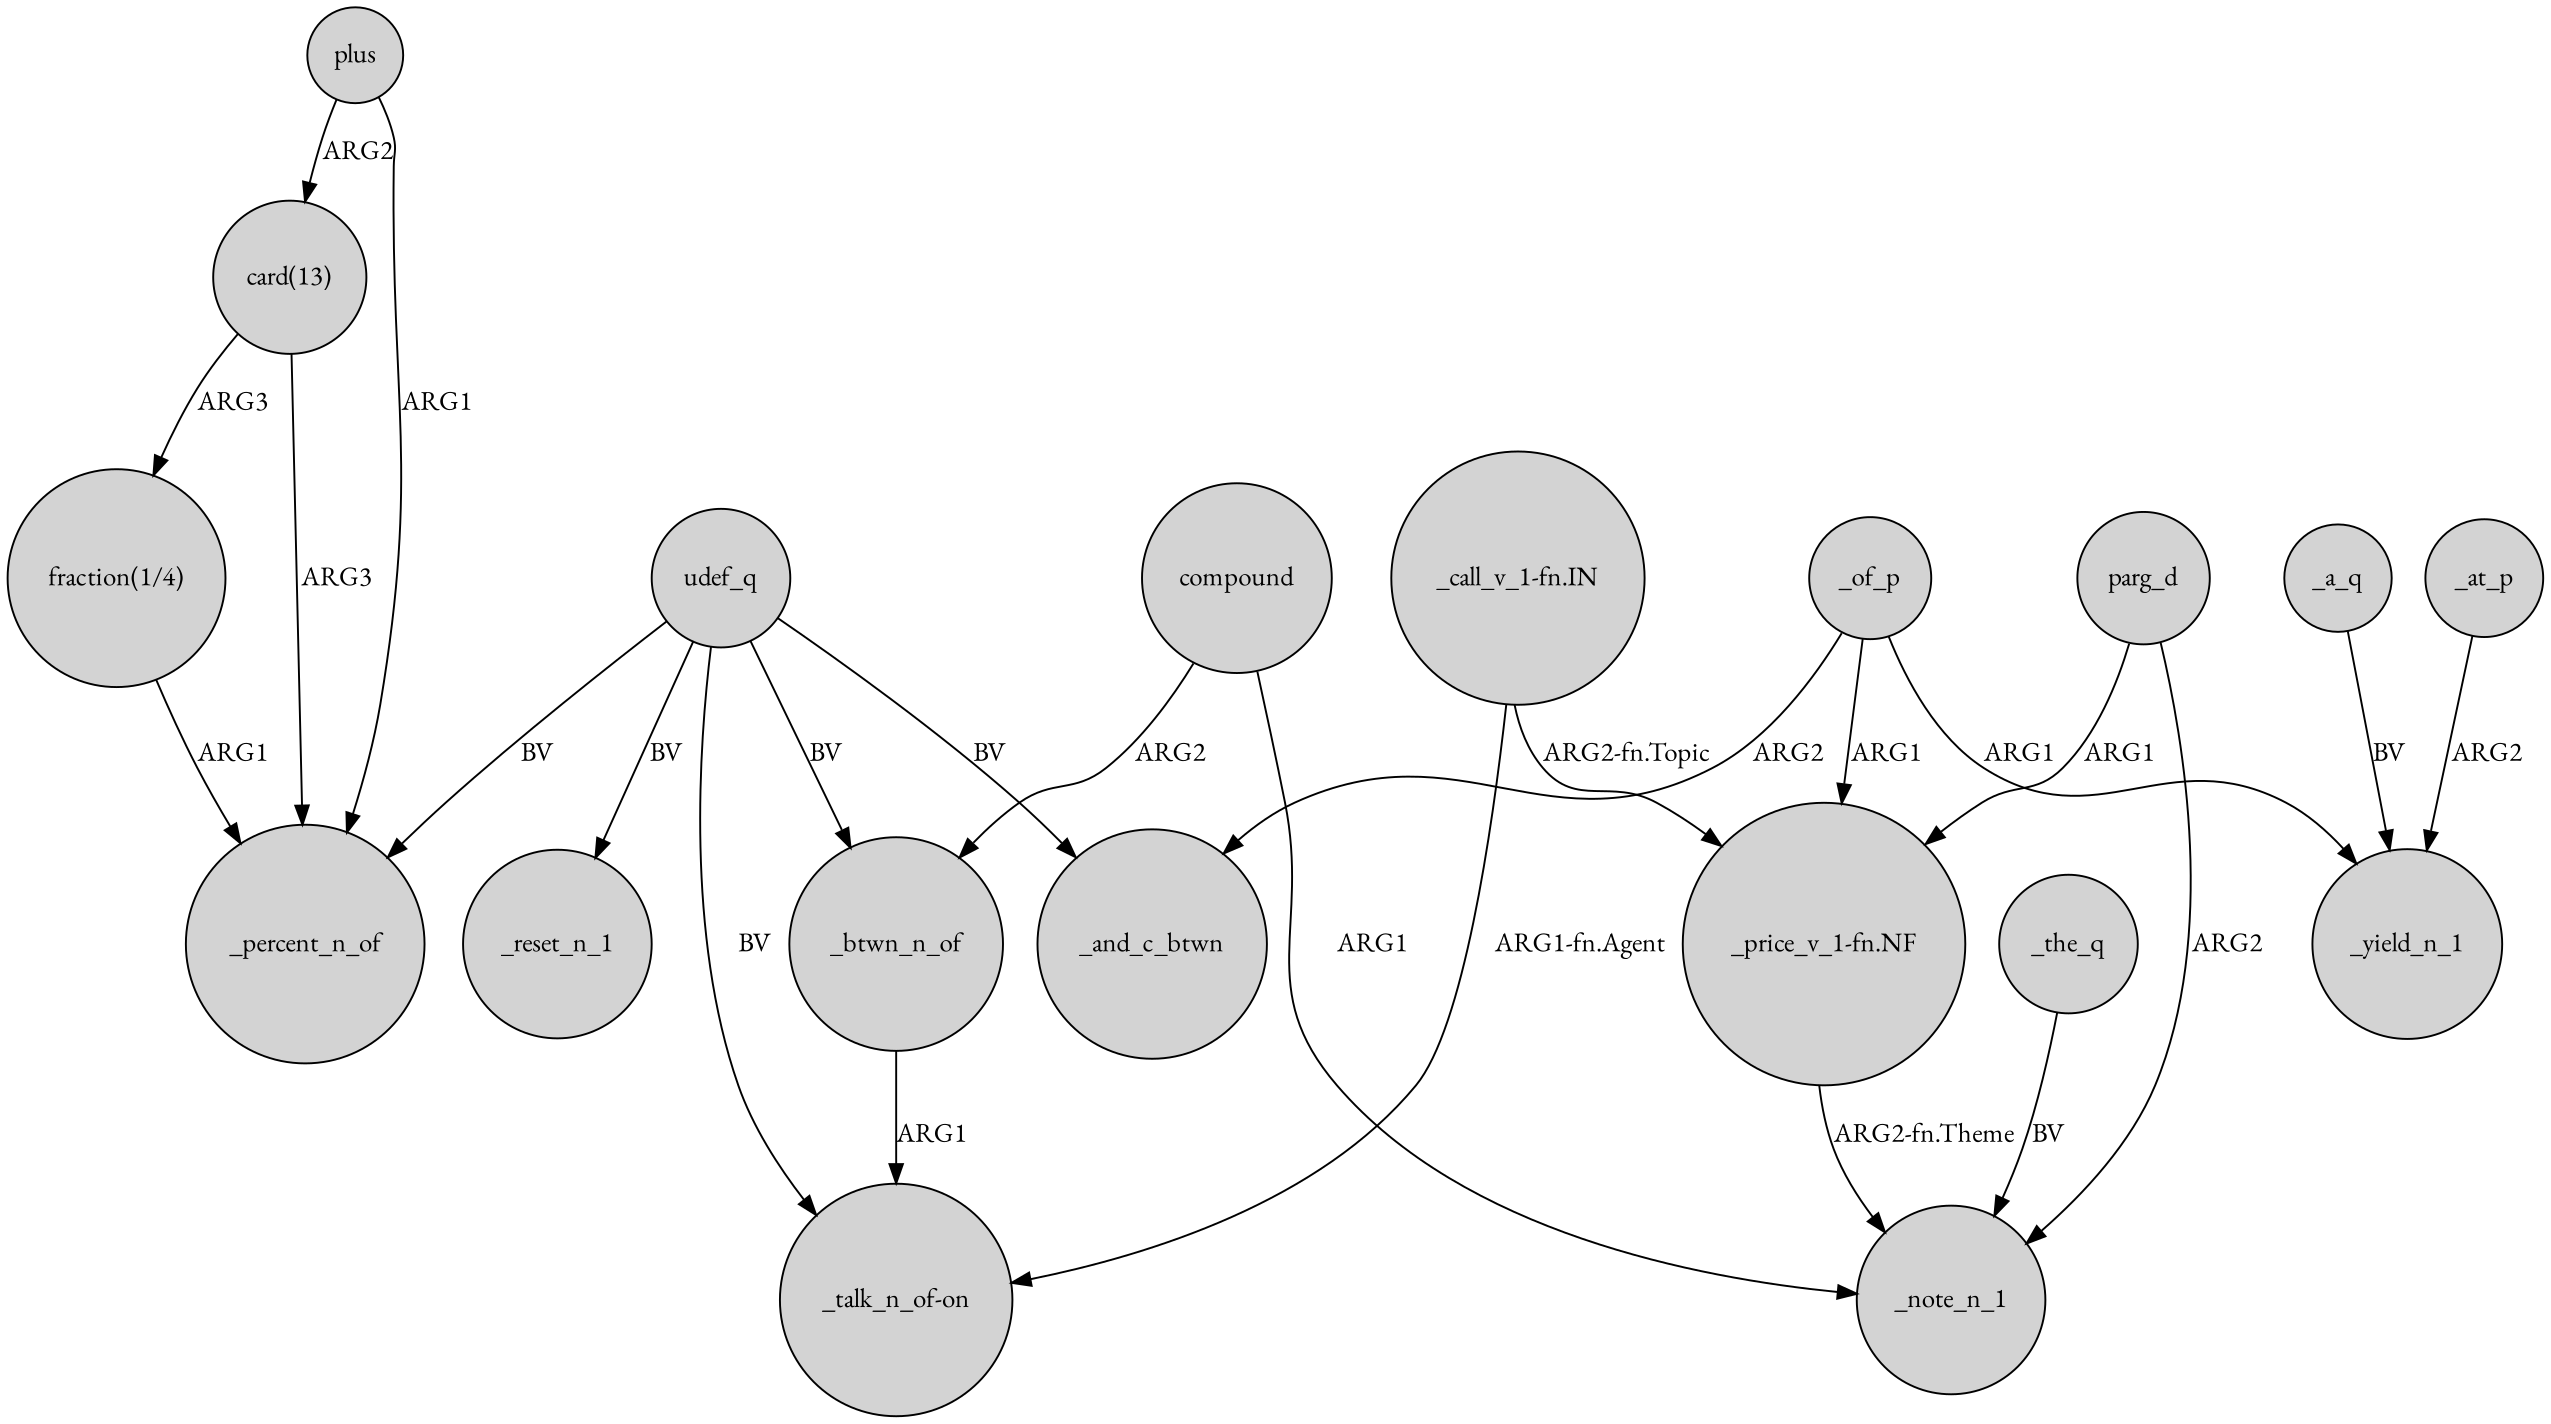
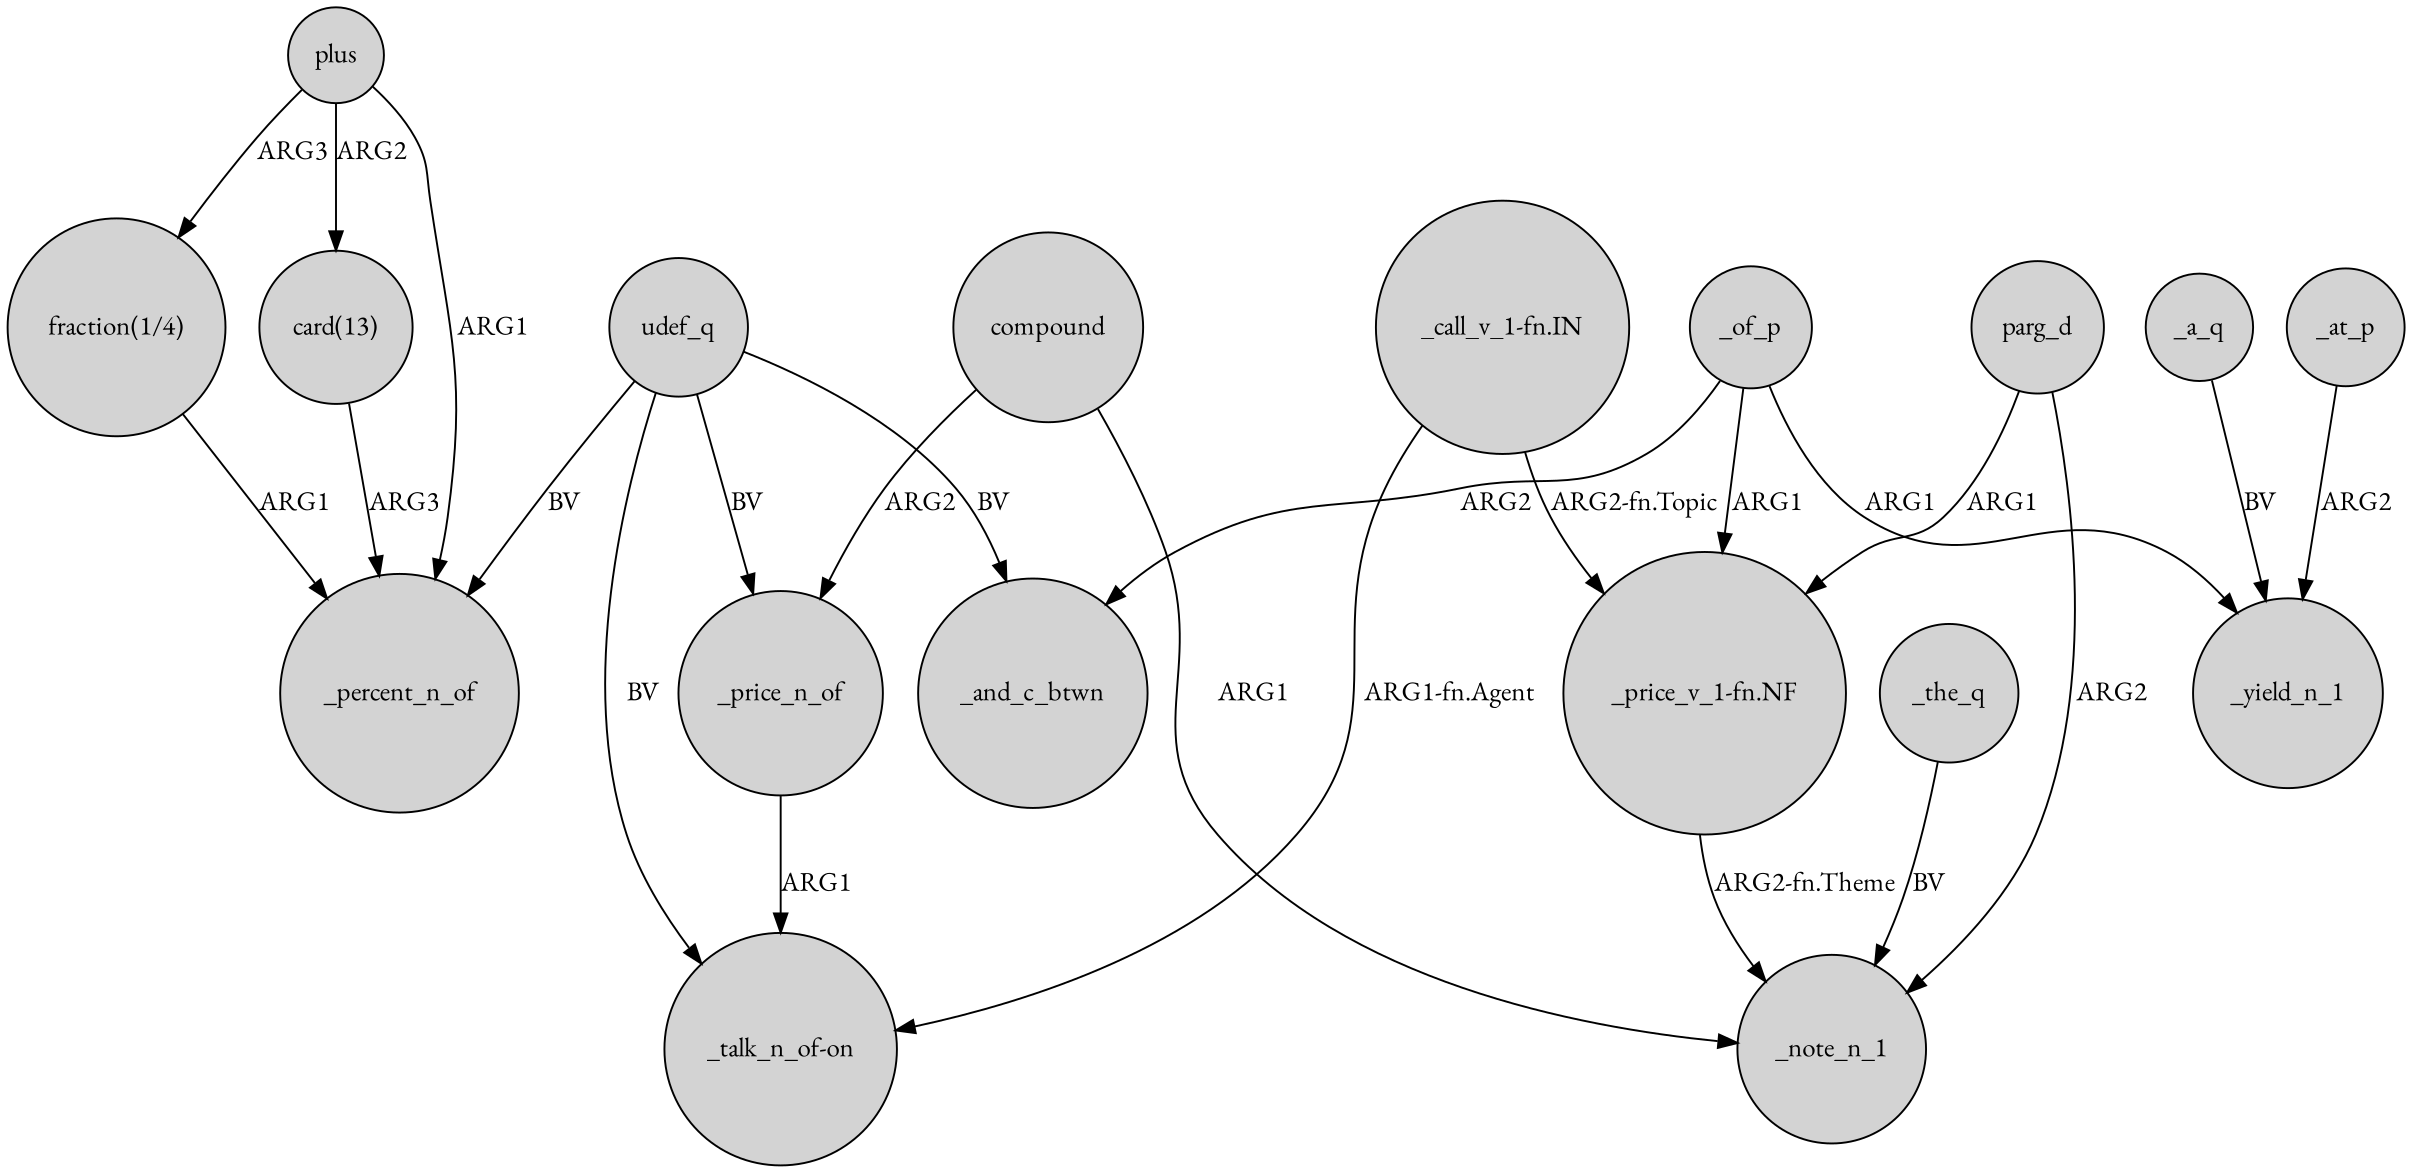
(195, 393) -> (244, 153)
(557, 944) -> none
(896, 944) -> (781, 693)
